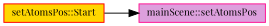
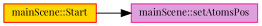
(54, 13) -> (50, 13)
